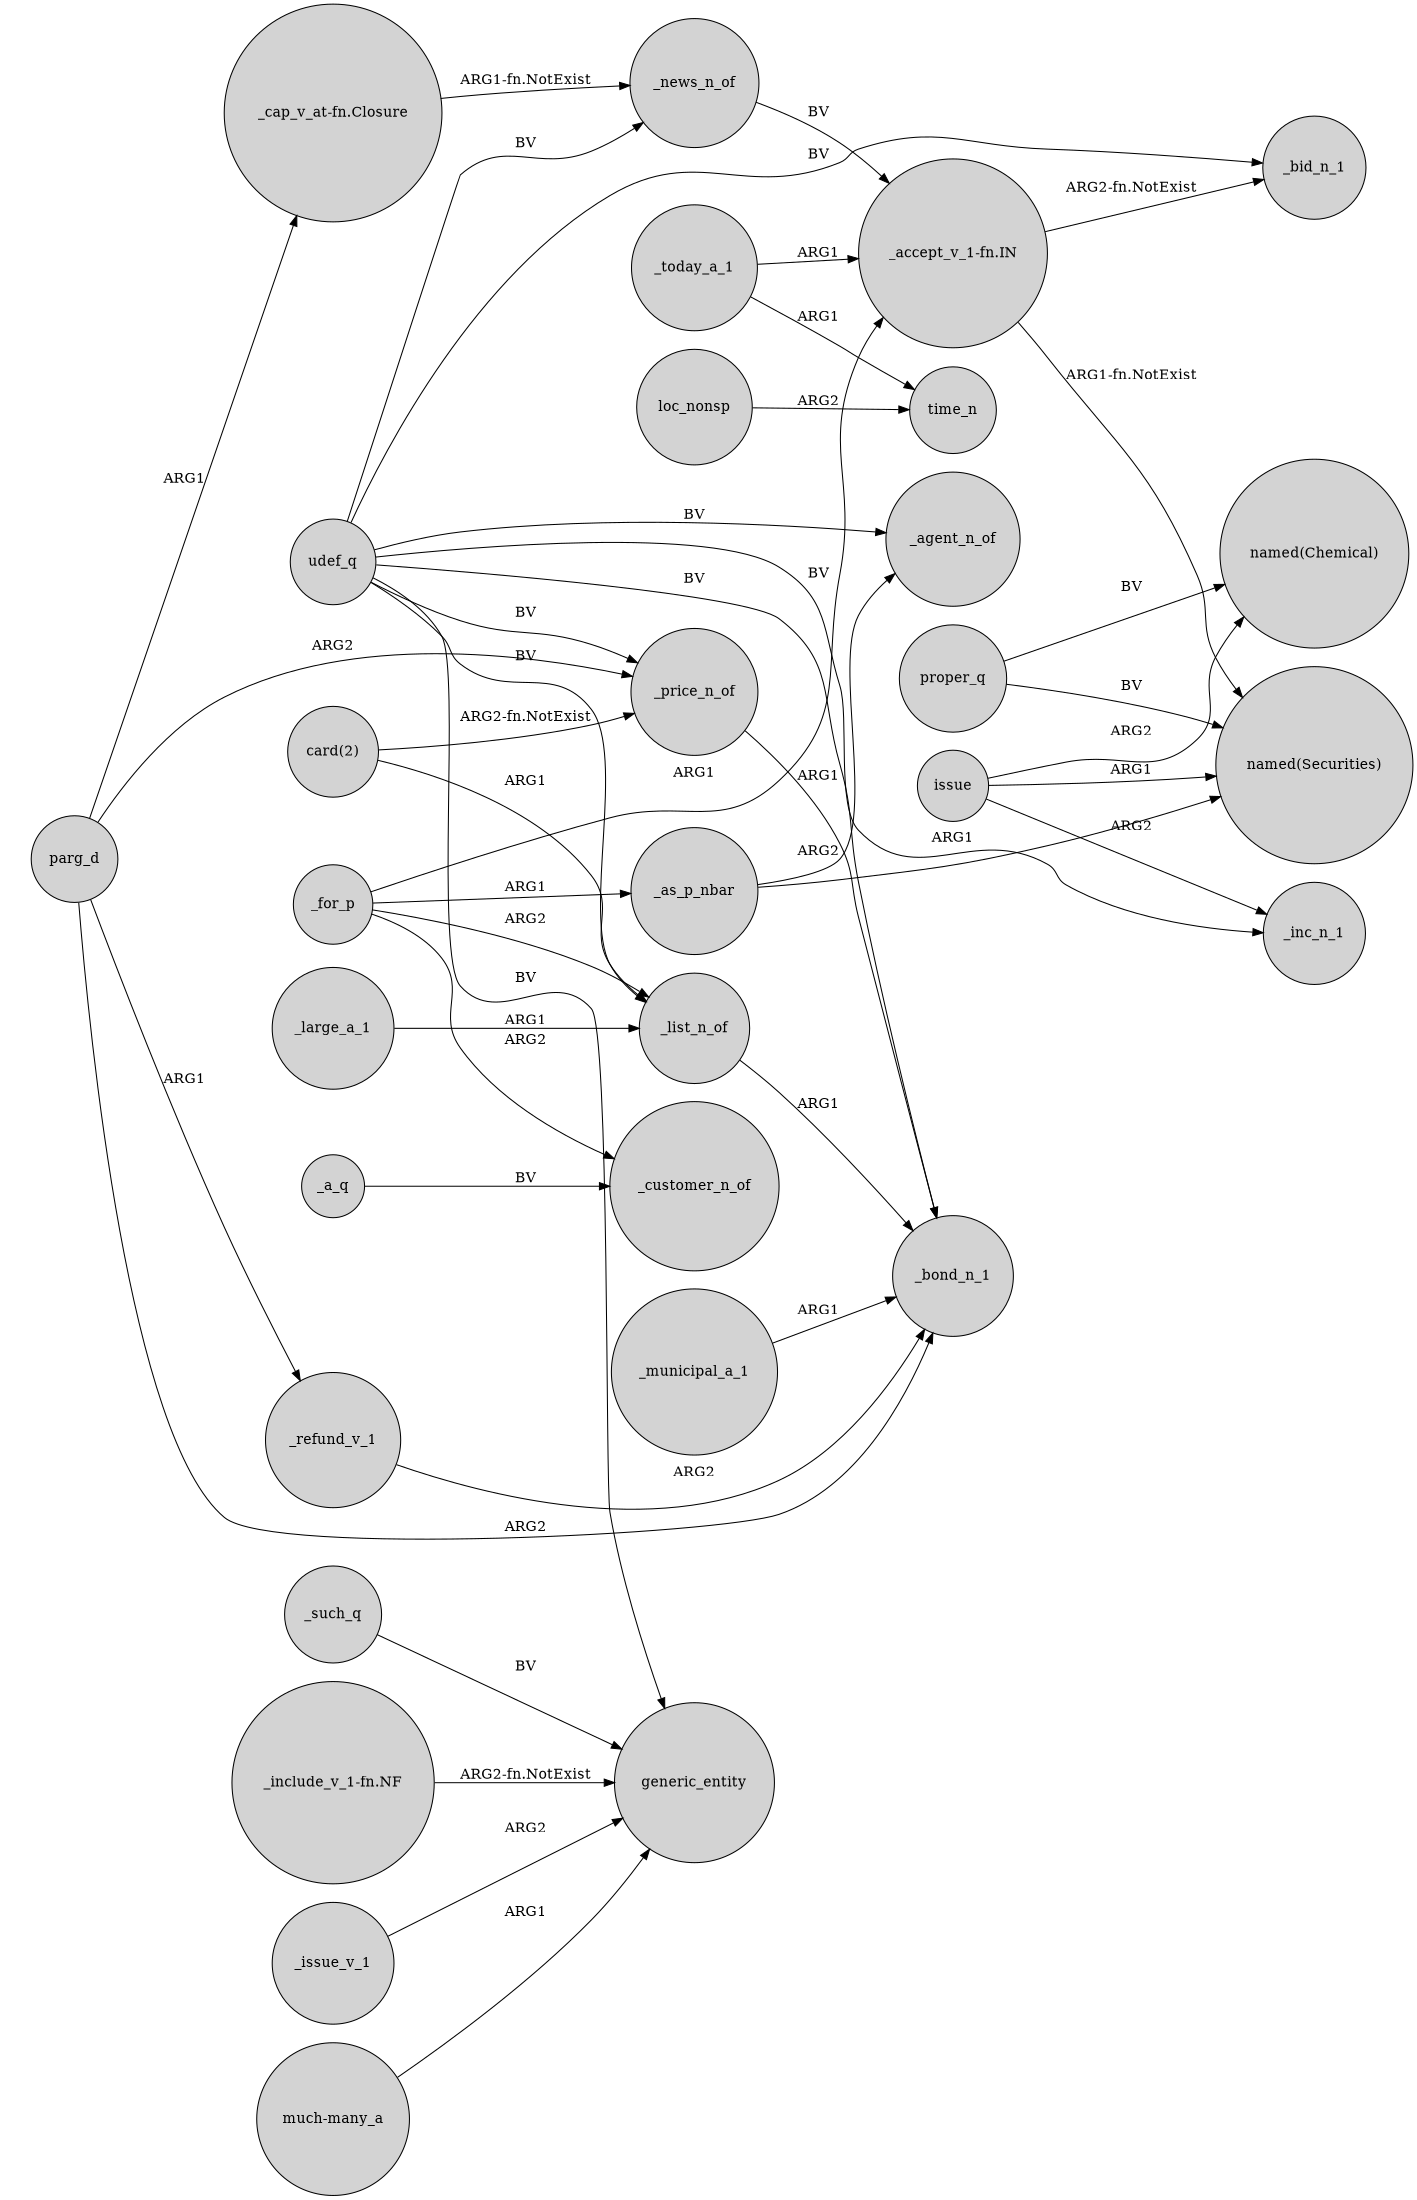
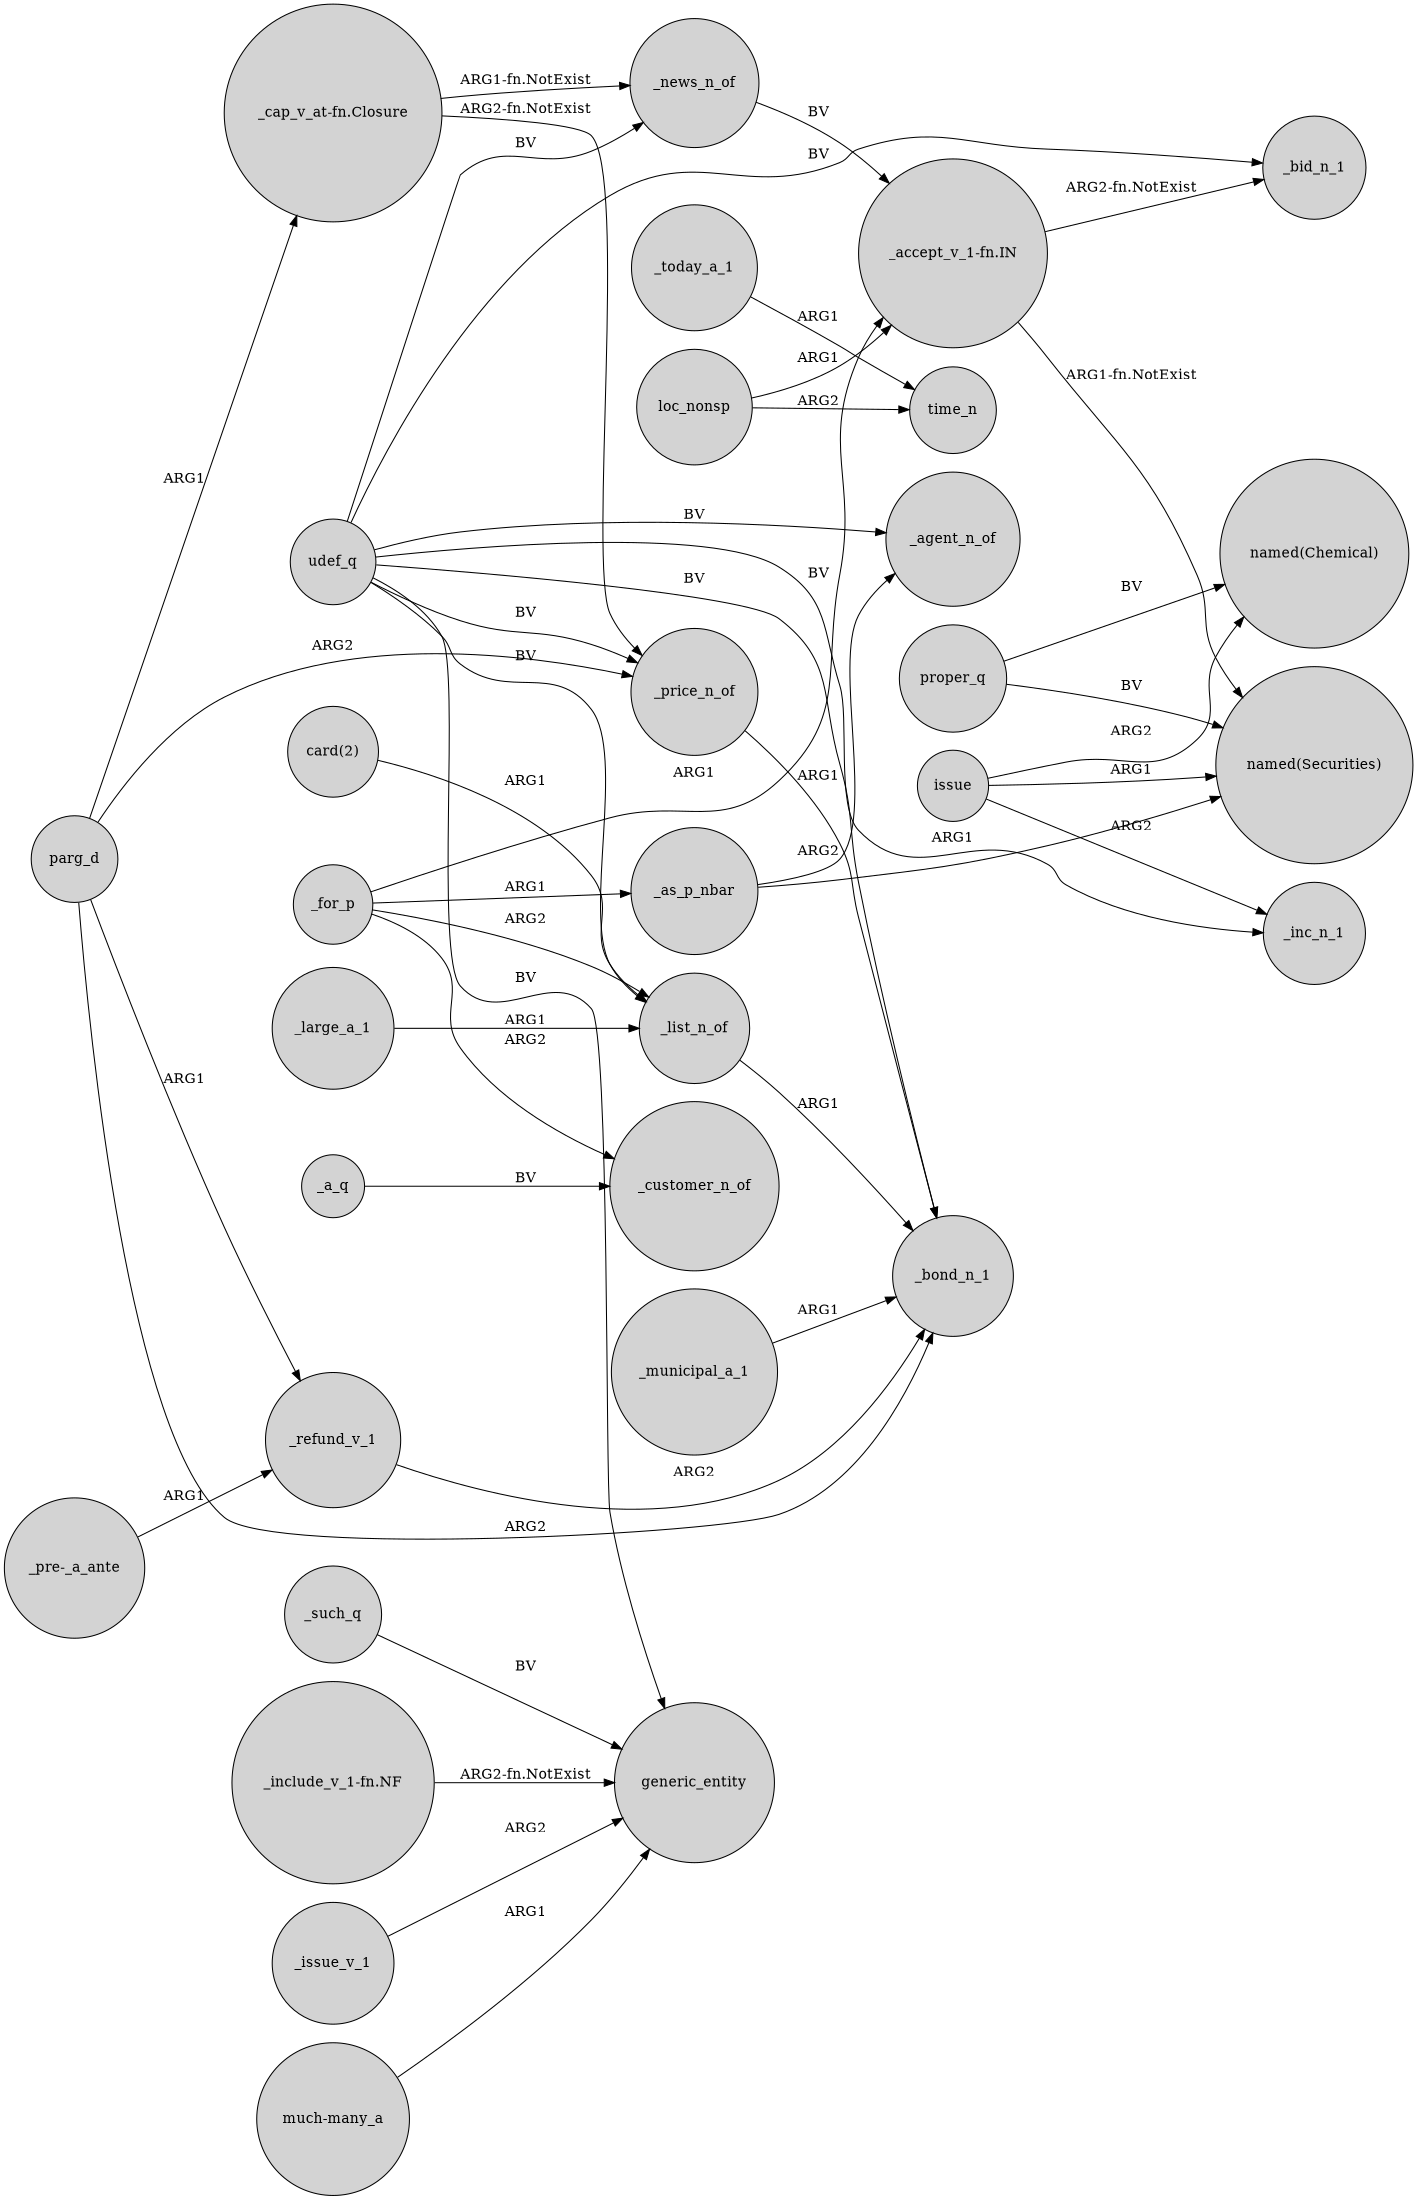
(803, 262) -> (822, 375)
(502, 739) -> (607, 319)
none -> (75, 1568)
